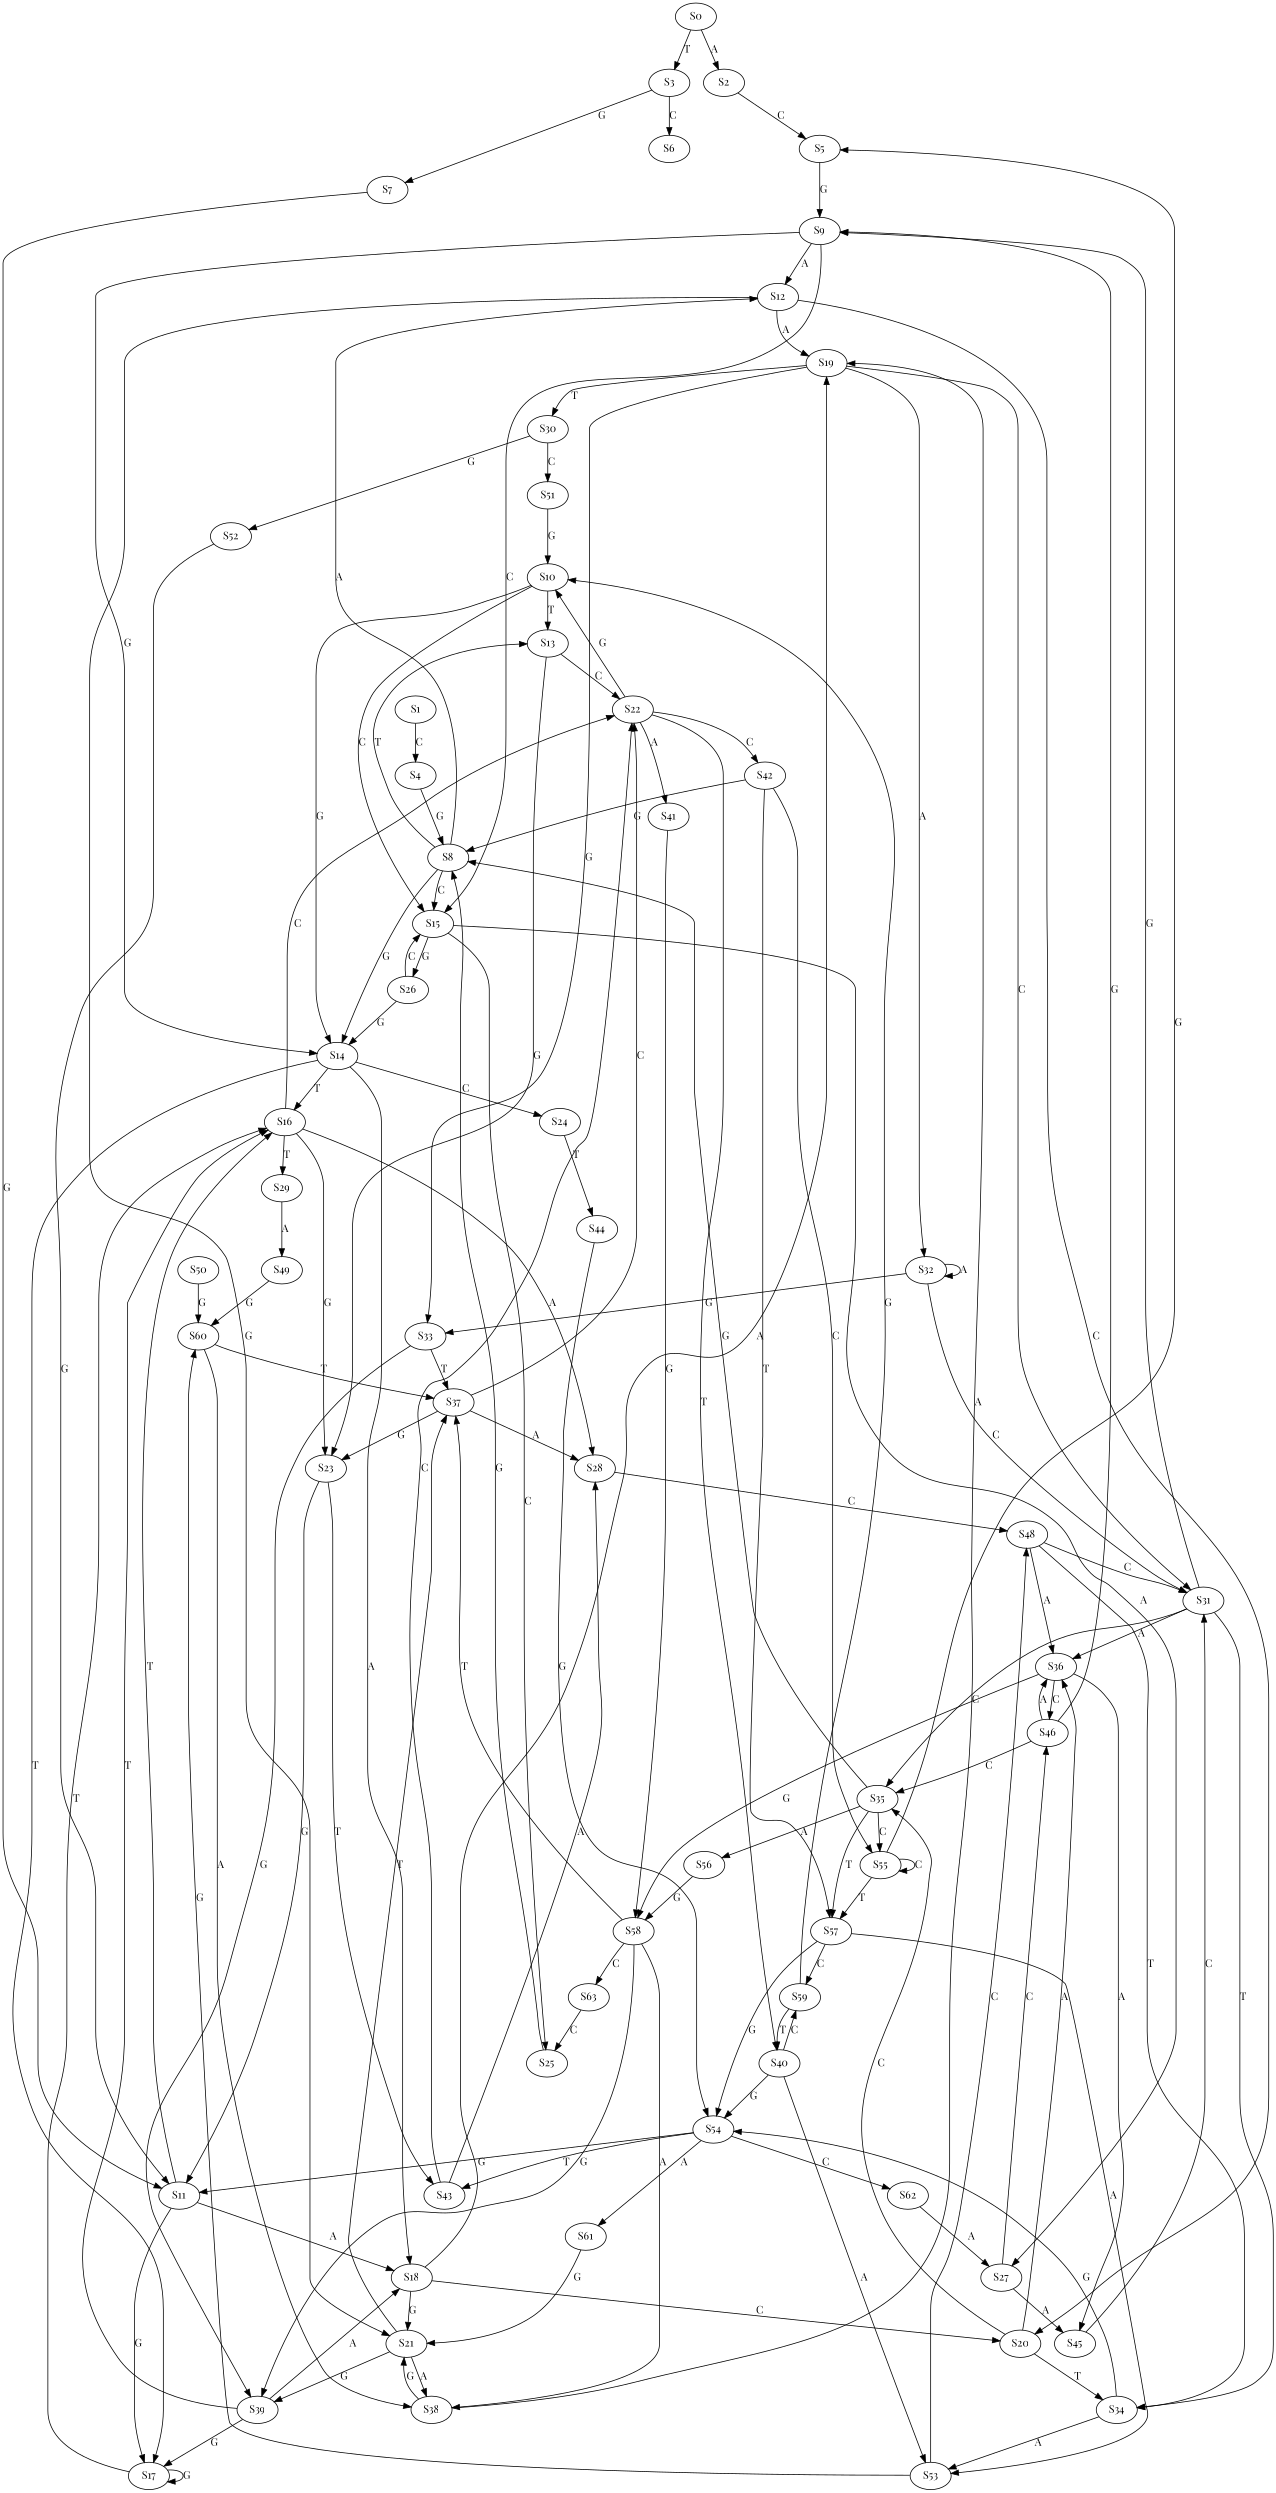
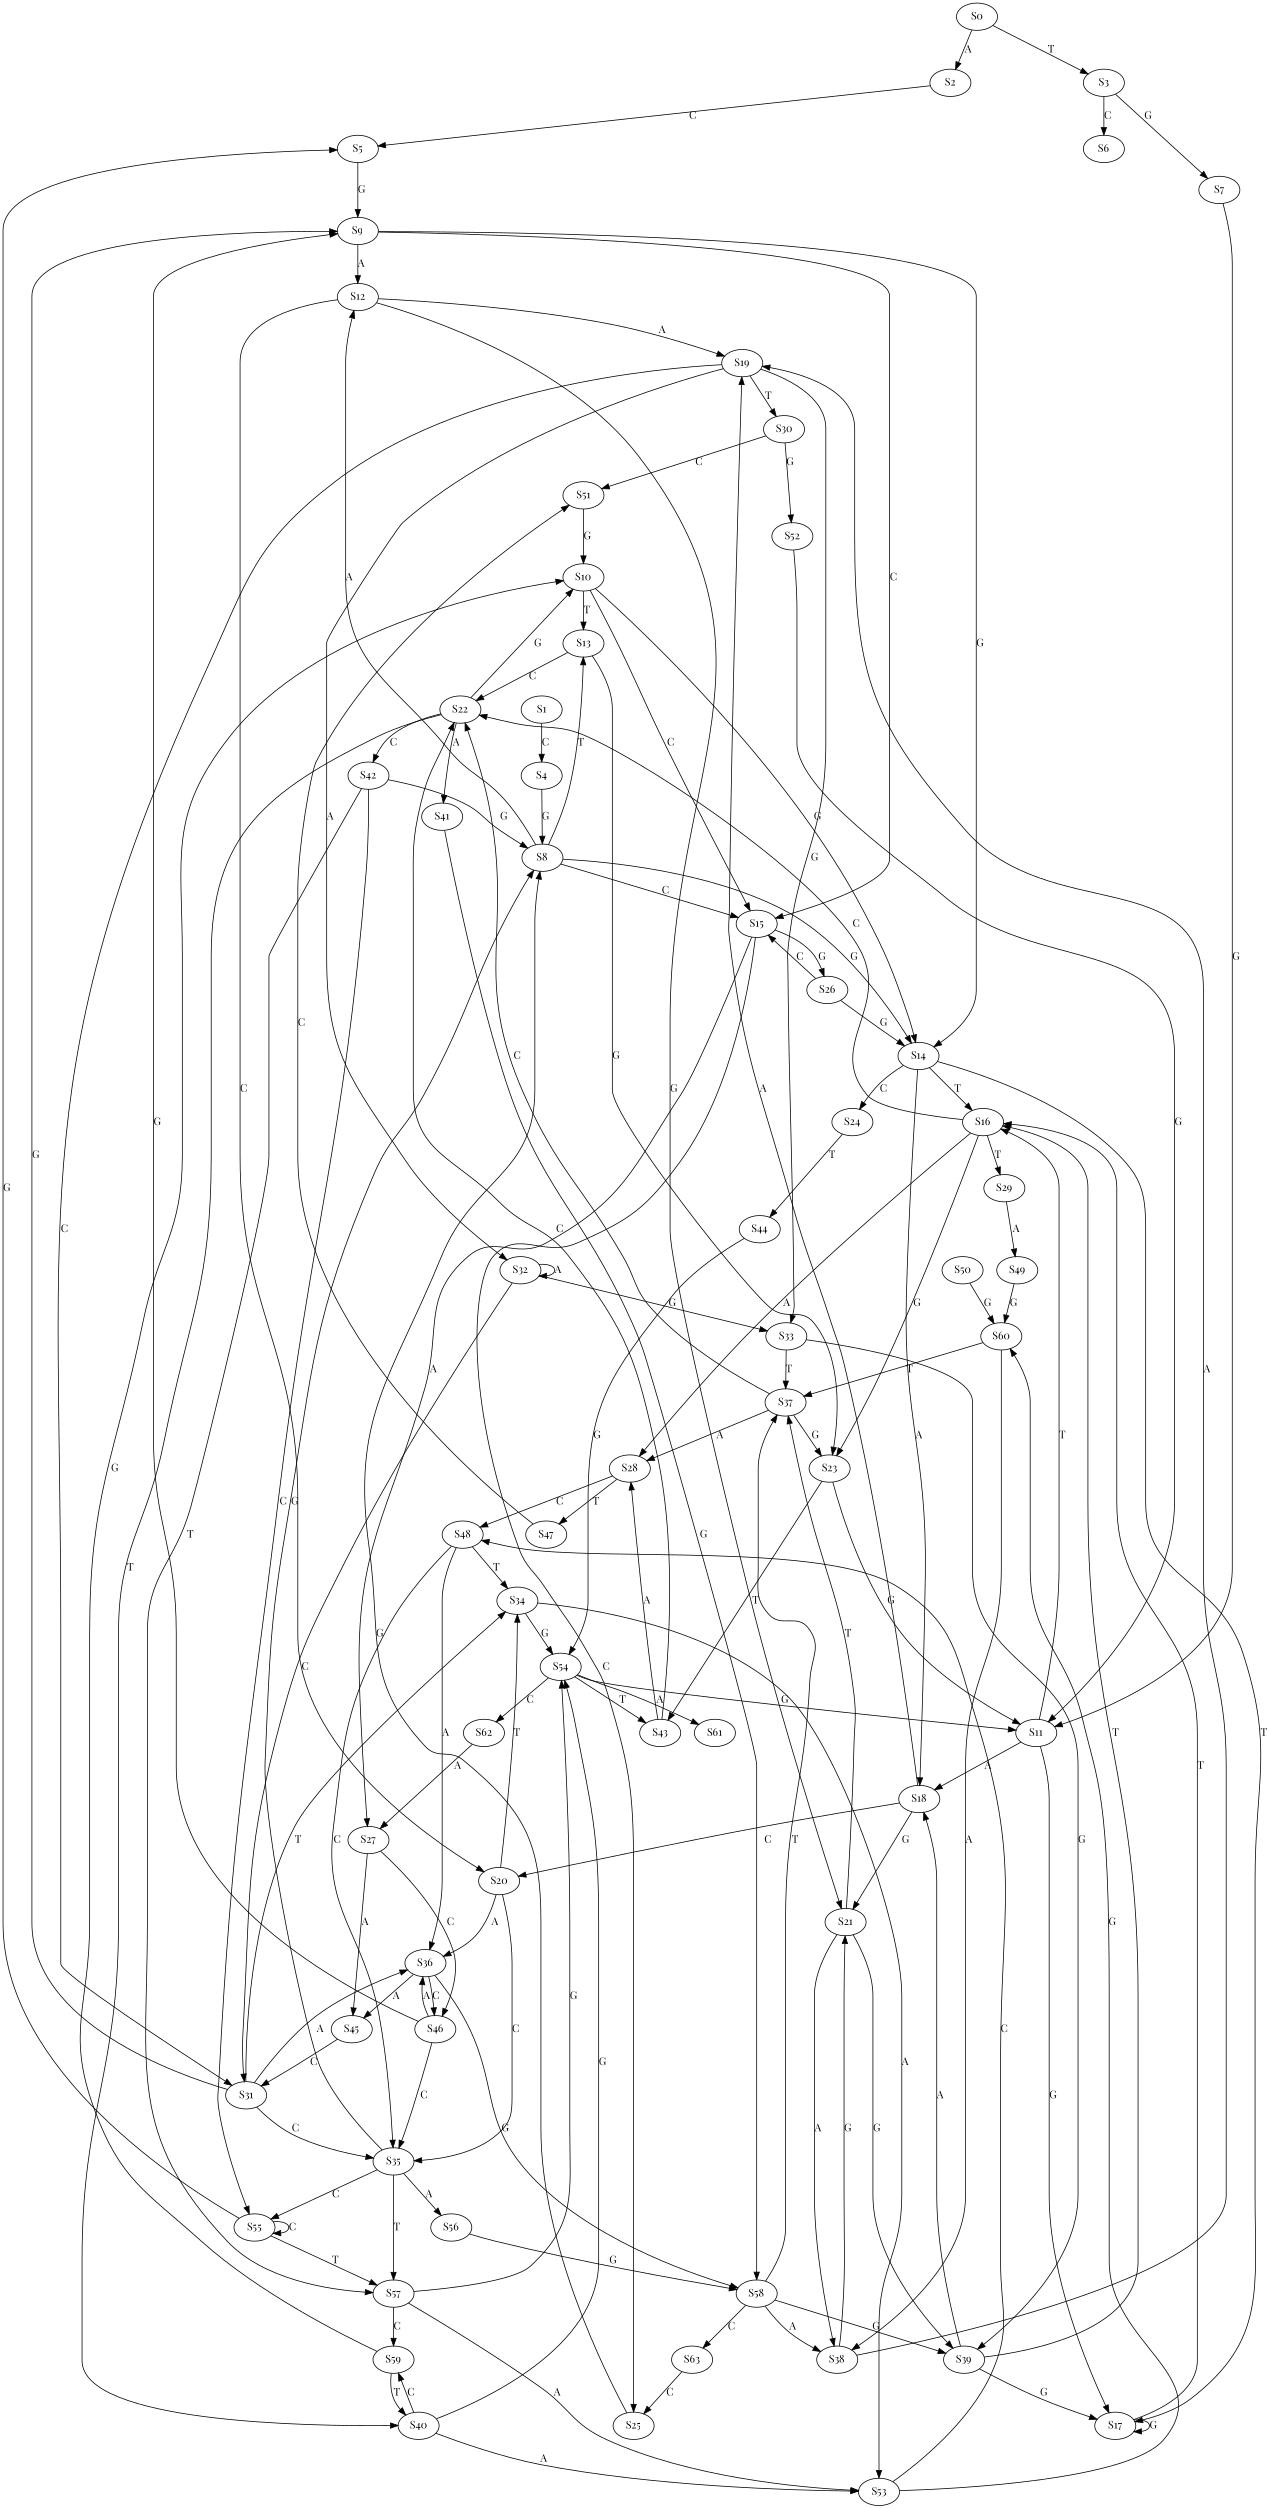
none -> (546, 1535)
(1111, 1569) -> (333, 1832)
(524, 2321) -> none
